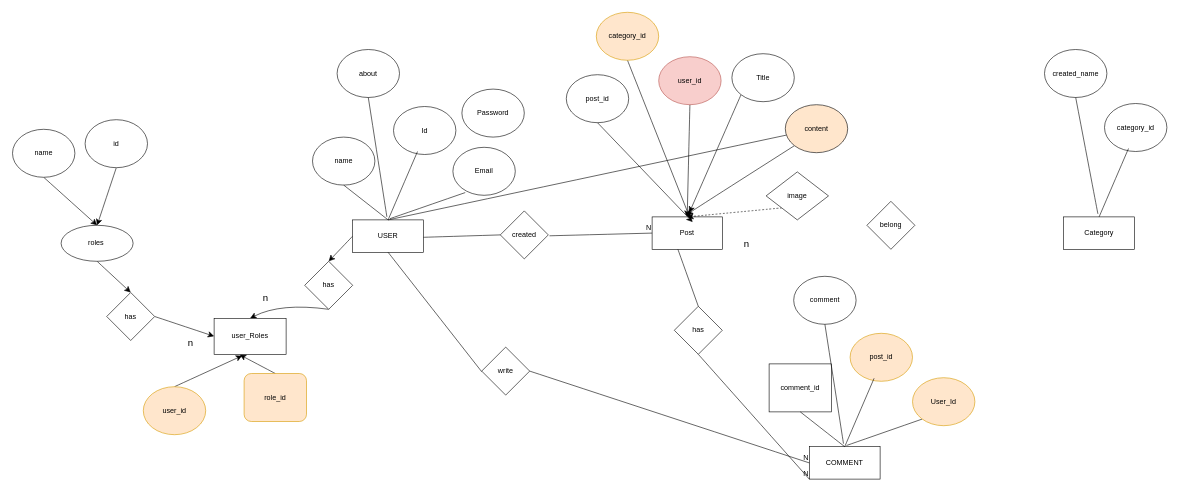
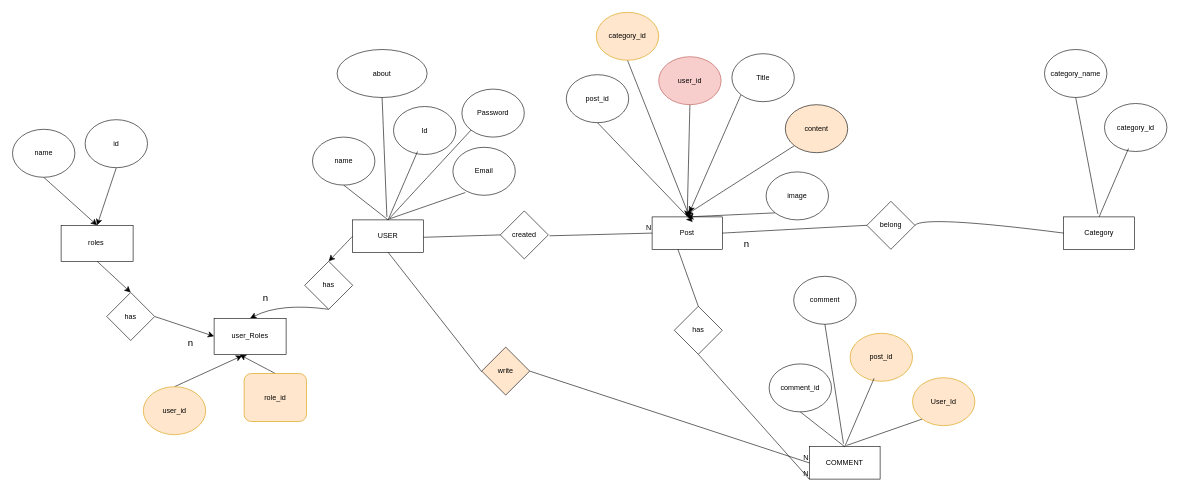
(368, 74) -> (382, 74)
(1076, 74) -> (1076, 74)
(589, 177) -> (431, 173)
(797, 196) -> (797, 196)
(735, 212) -> (733, 215)
none -> (990, 225)
none -> (795, 229)
(97, 243) -> (97, 243)
(506, 371) -> (506, 371)
(800, 388) -> (800, 388)
